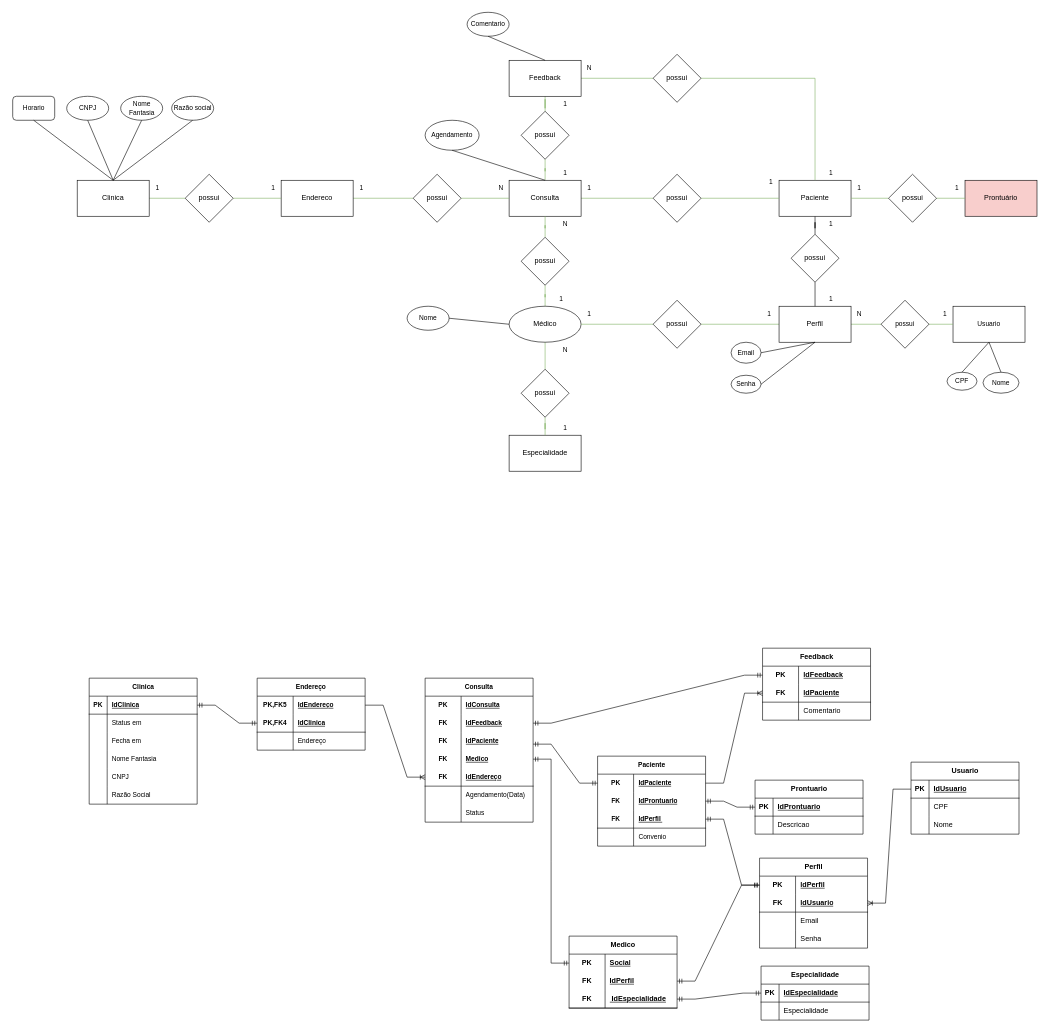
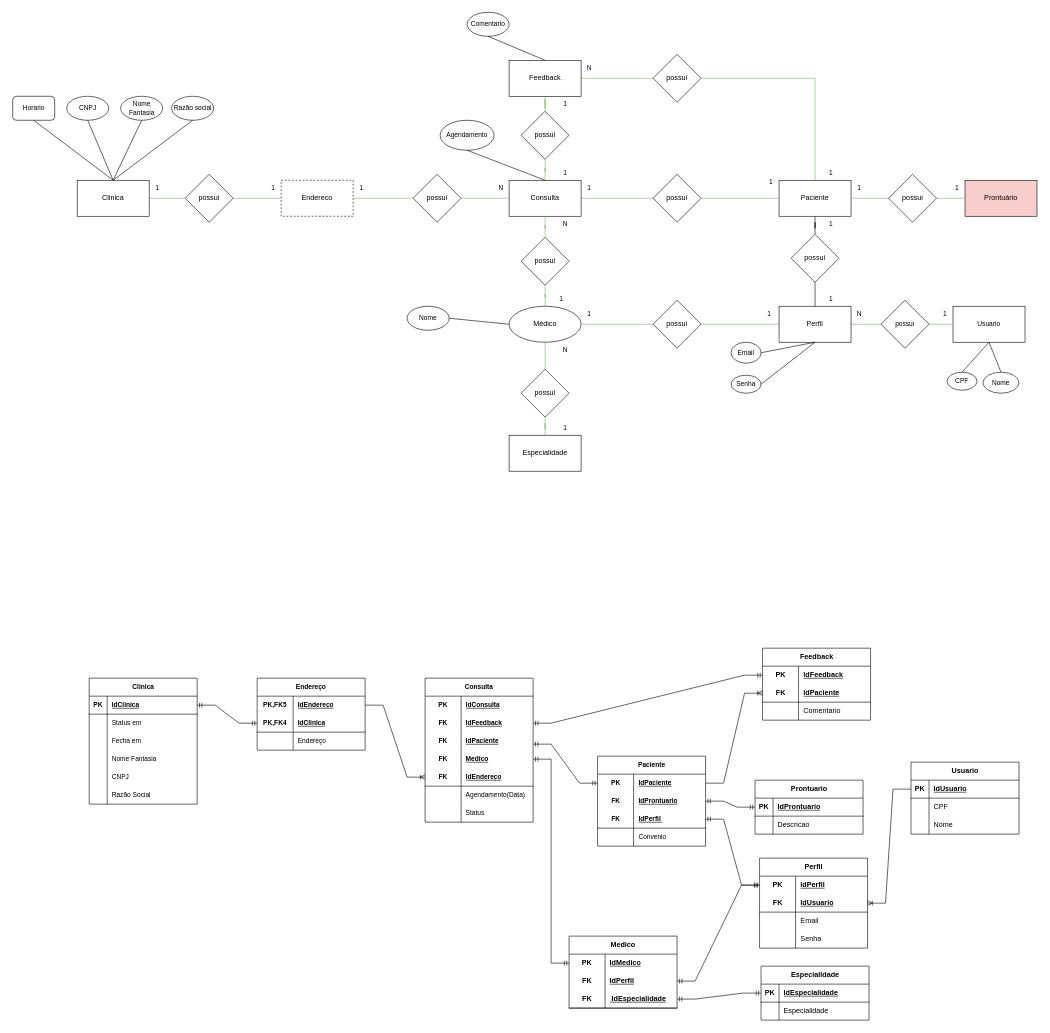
(452, 135) -> (467, 135)
(317, 198) -> (317, 198)
(620, 963) -> (625, 963)
